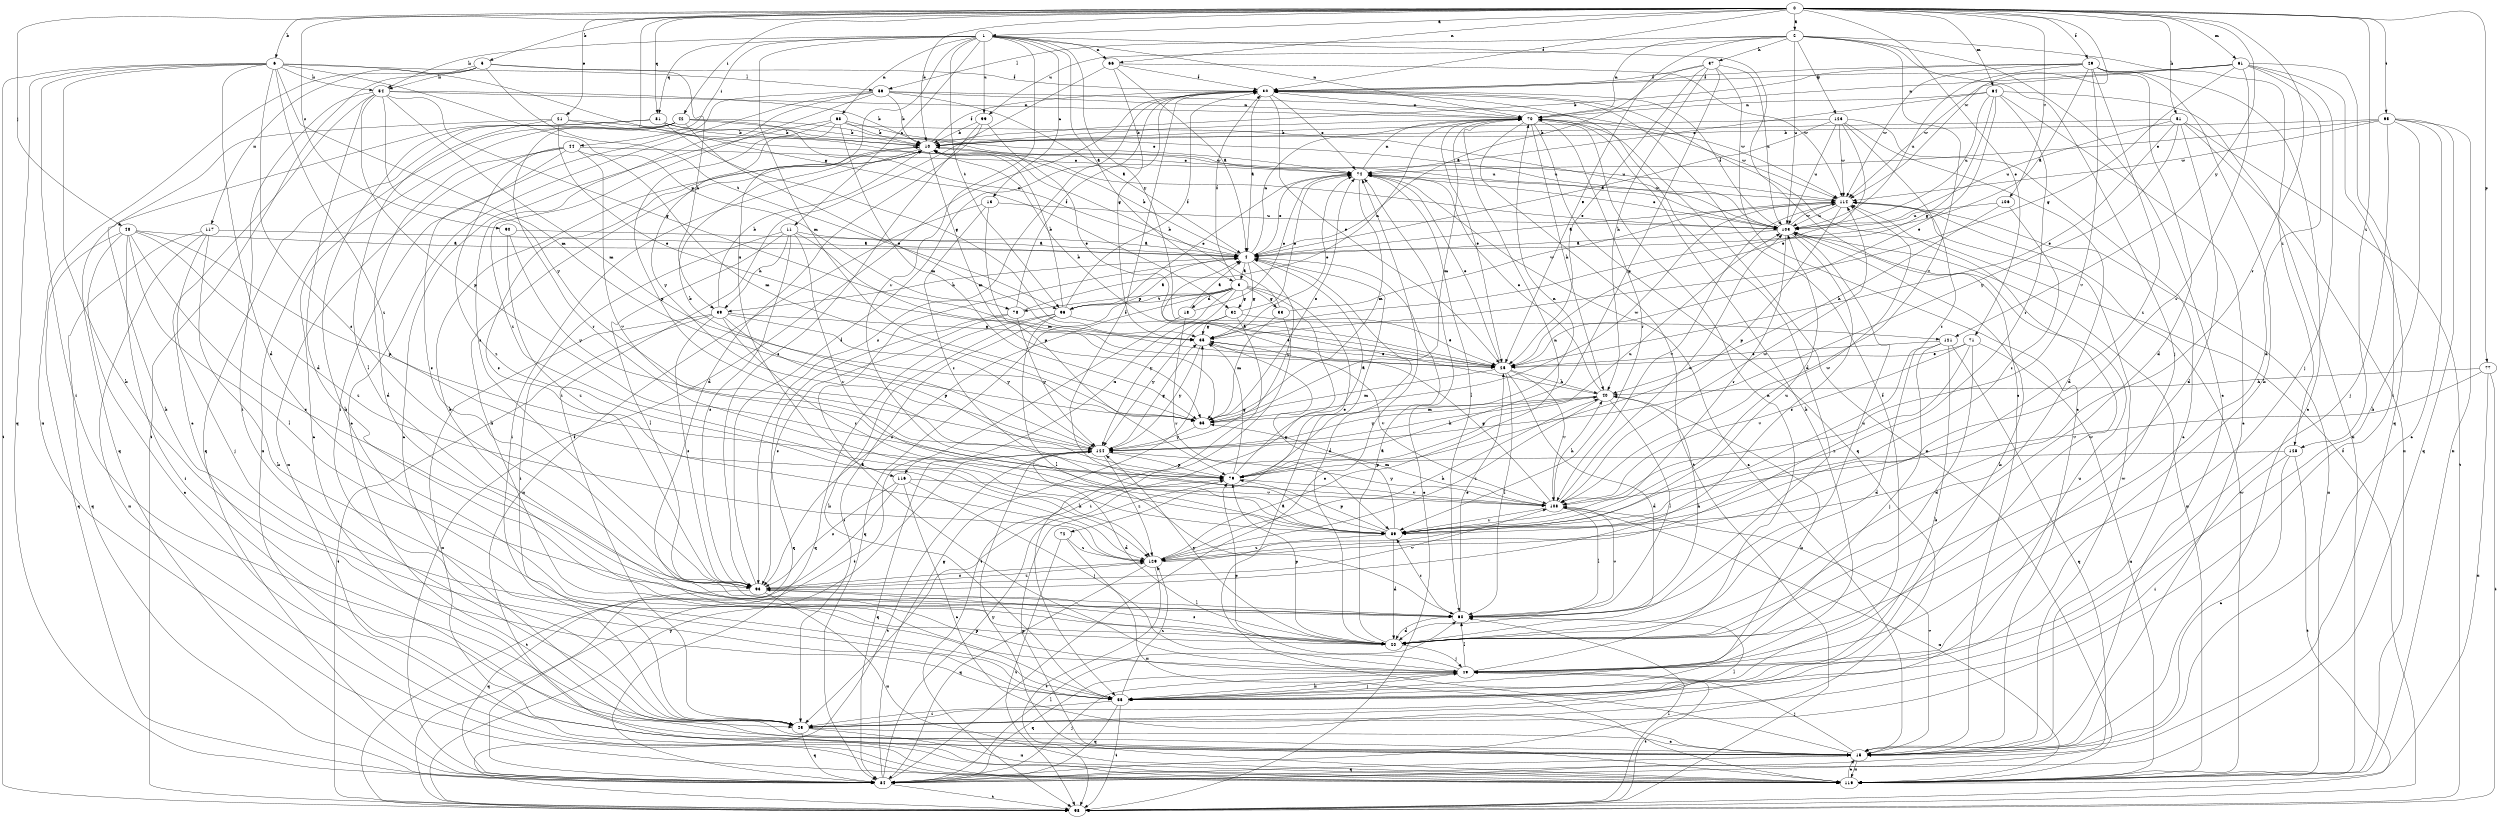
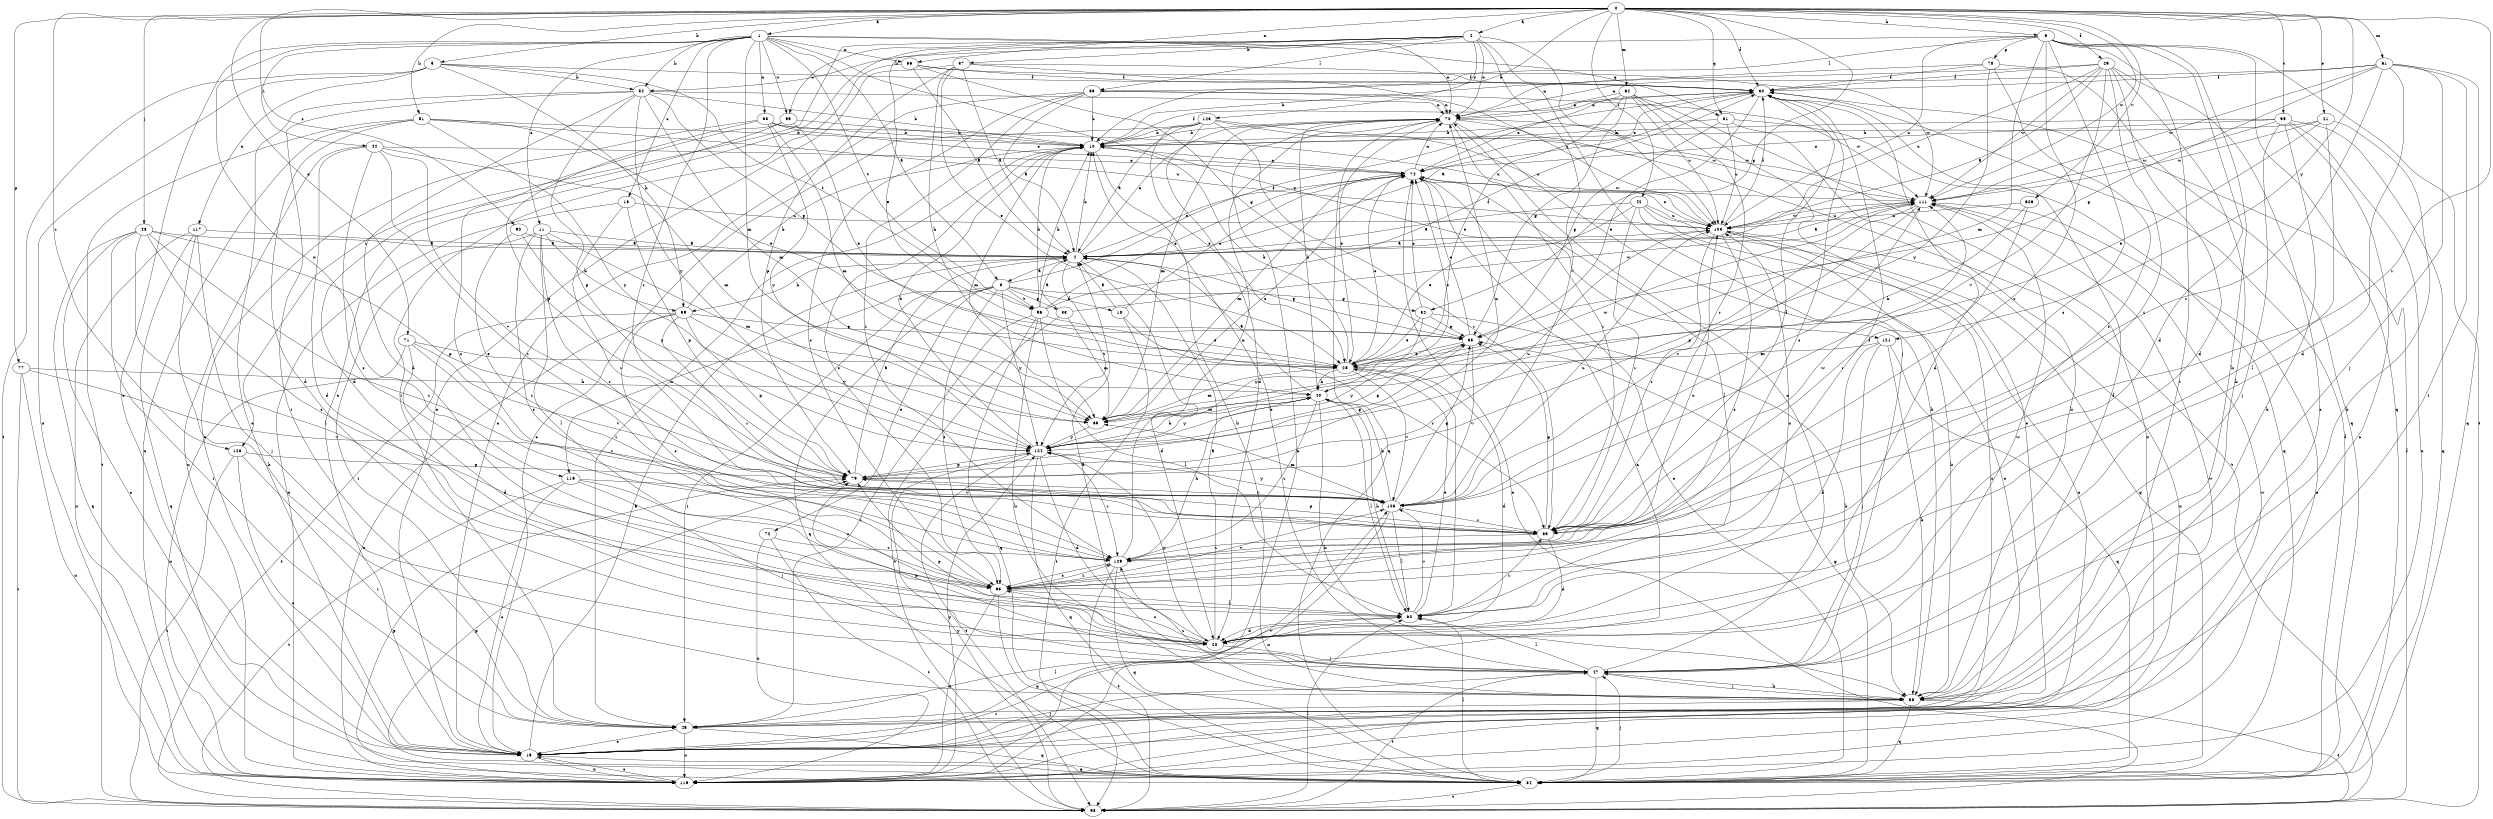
(803, 129) -> none
(1020, 188) -> (1426, 230)
(1844, 202) -> (1923, 202)
(2006, 202) -> (2030, 202)
(1145, 296) -> none
(1289, 354) -> (1104, 354)
(347, 376) -> none
(1466, 672) -> (1596, 672)
